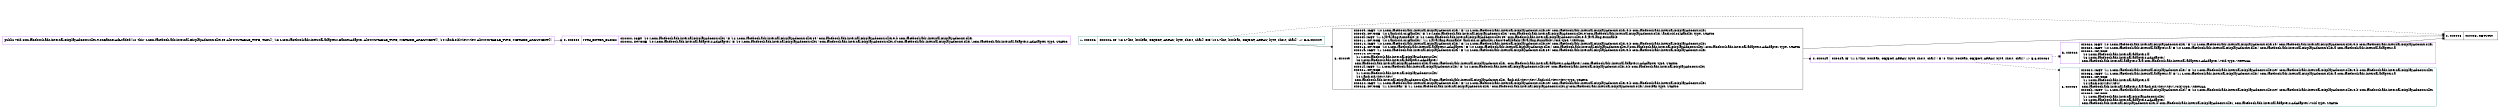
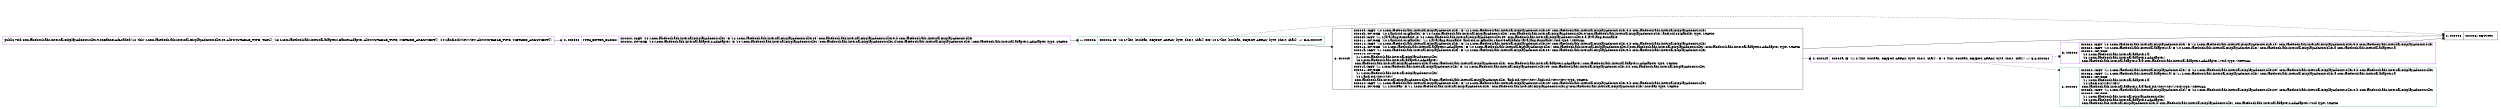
none -> (1073, 40)
(1806, 59) -> (1806, 59)
